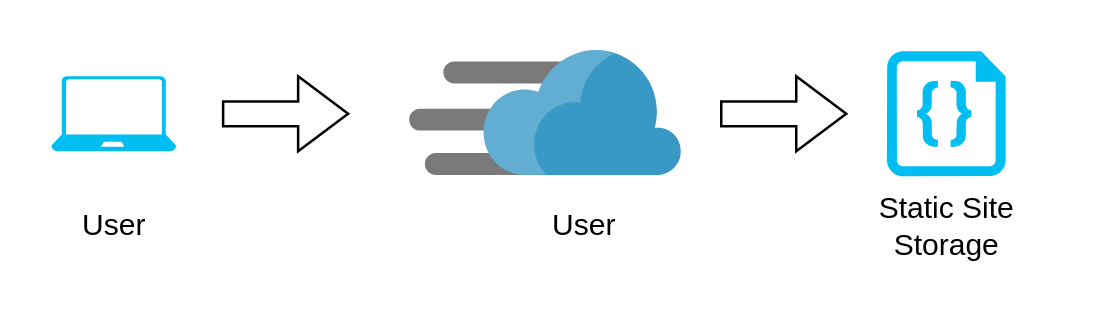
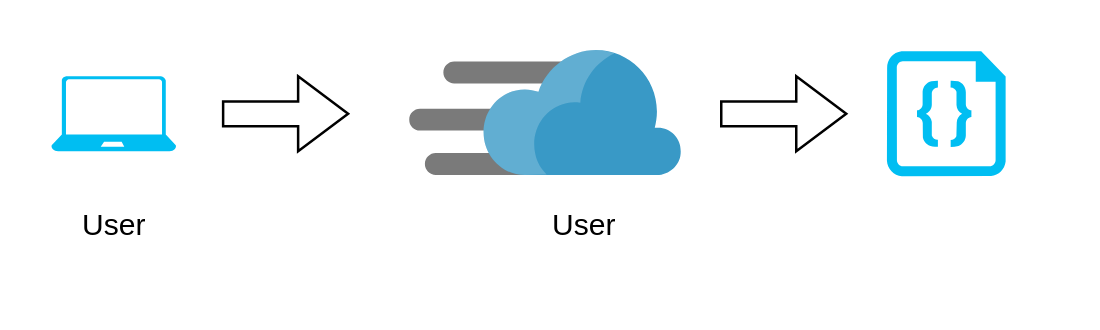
(946, 226) -> none
